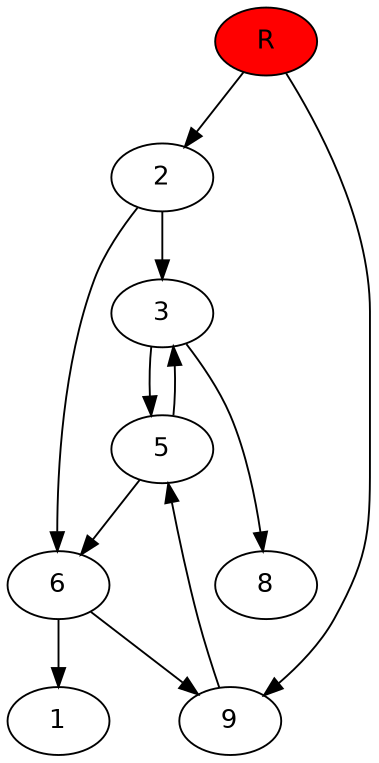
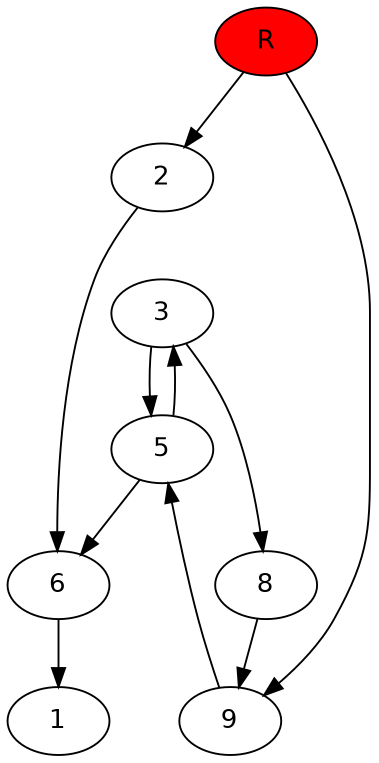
(162, 236) -> none
(137, 647) -> (251, 644)
